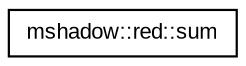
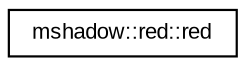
(123, 33) -> (123, 33)
